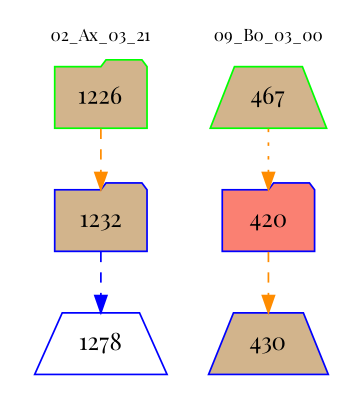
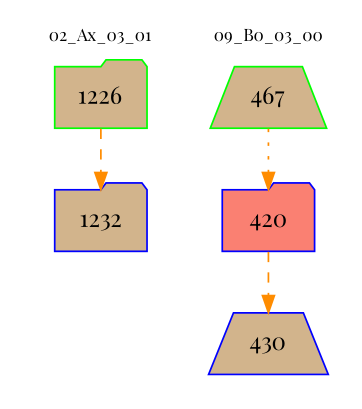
(101, 37) -> (101, 37)
(101, 344) -> none
